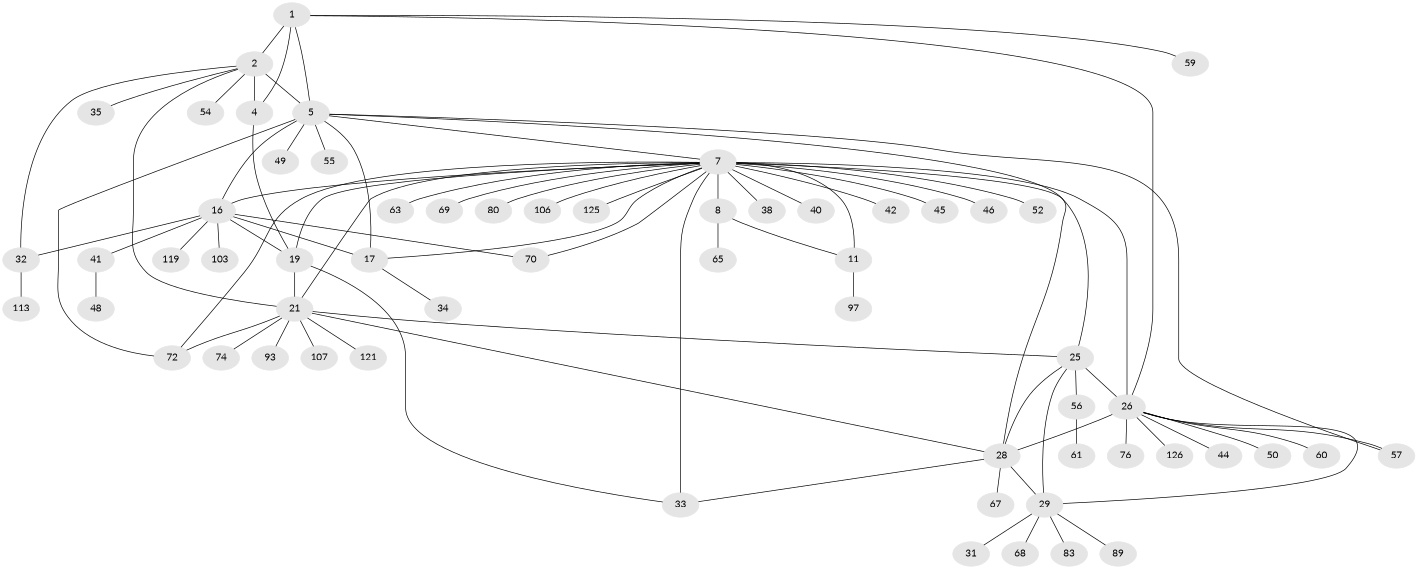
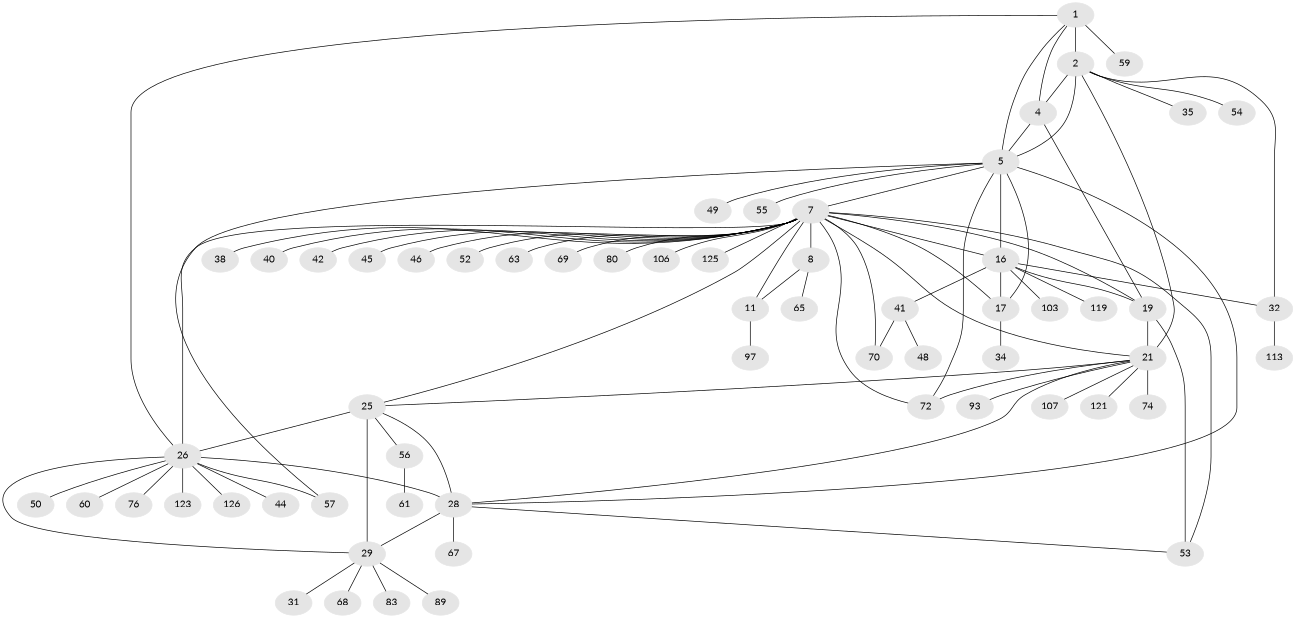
none -> (1019, 137)
(381, 237) -> (887, 334)
none -> (183, 505)
(681, 505) -> (1185, 554)
